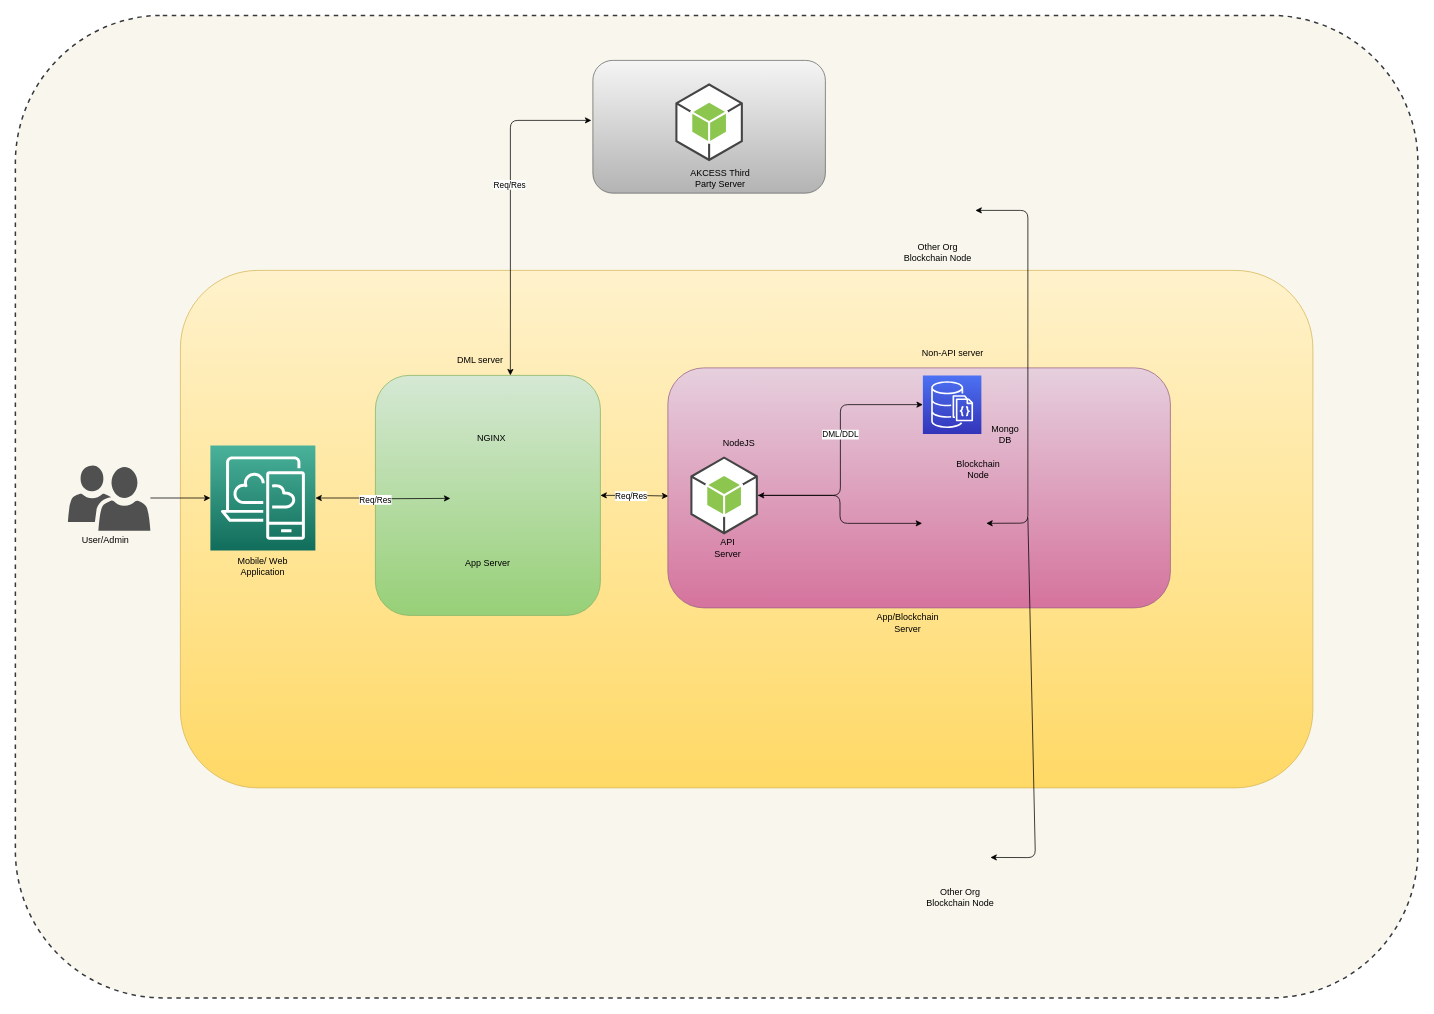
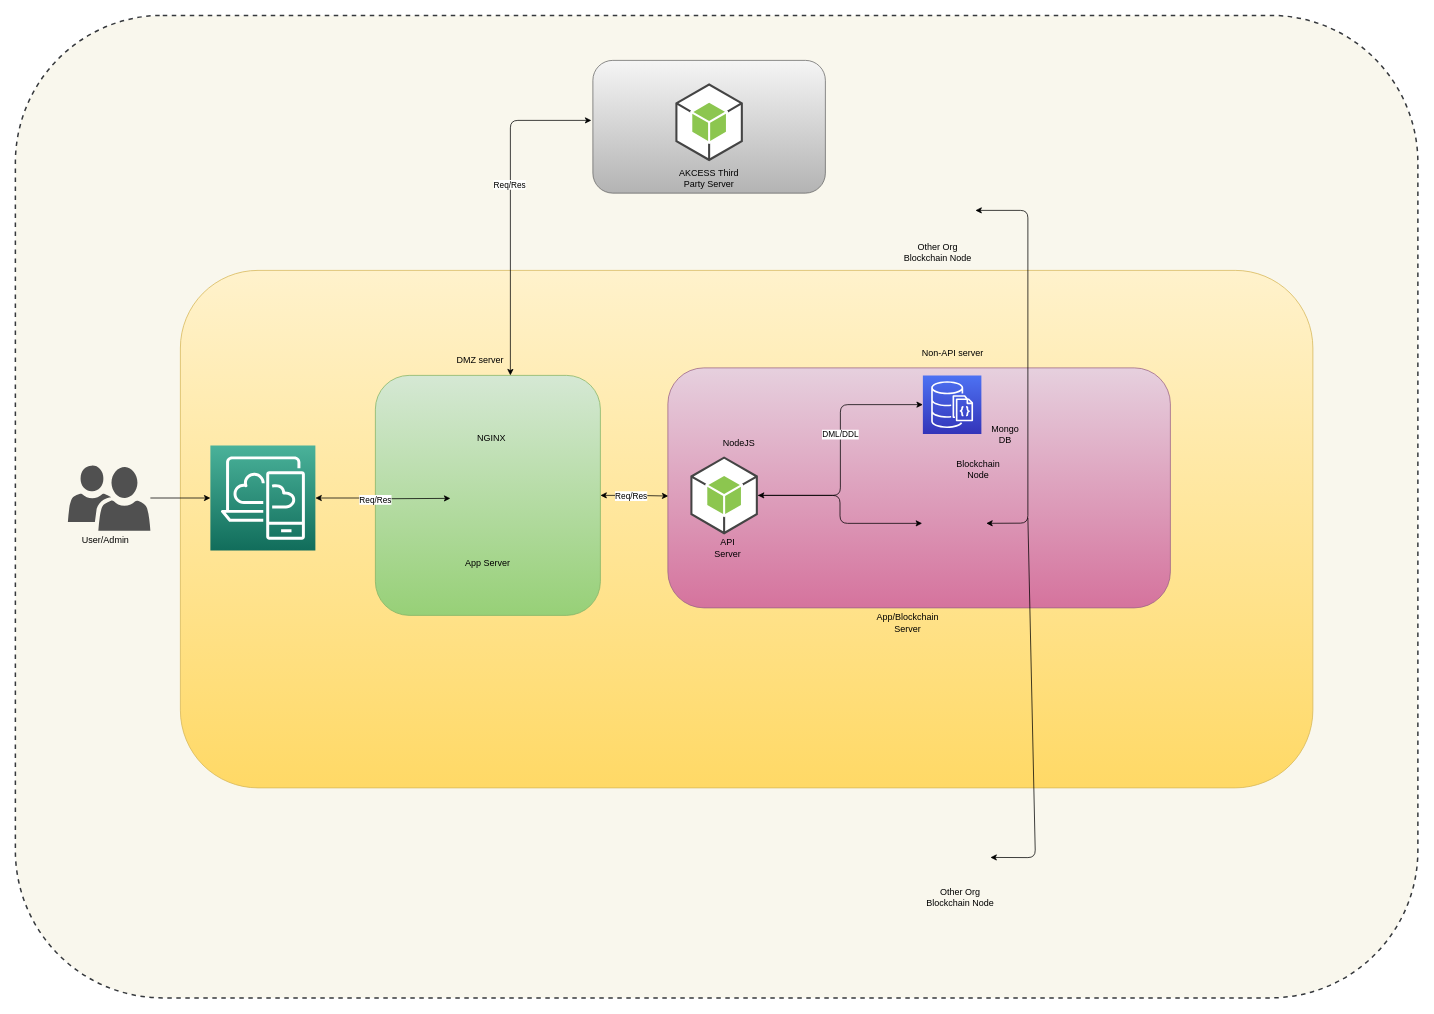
(720, 178) -> (709, 178)
(480, 360) -> (480, 360)
(263, 567) -> none
